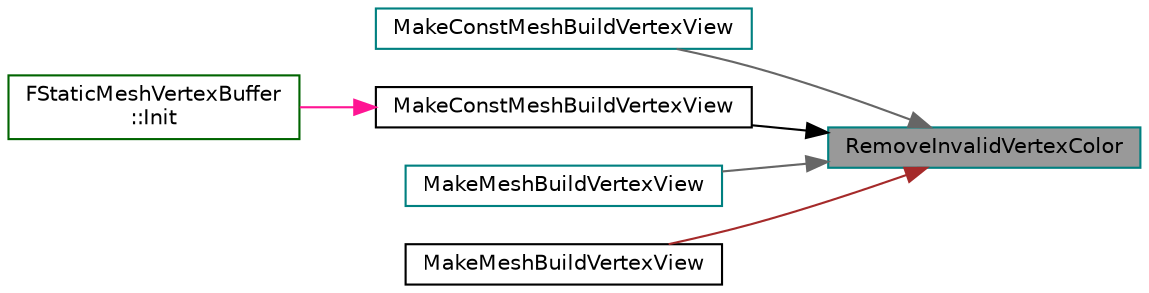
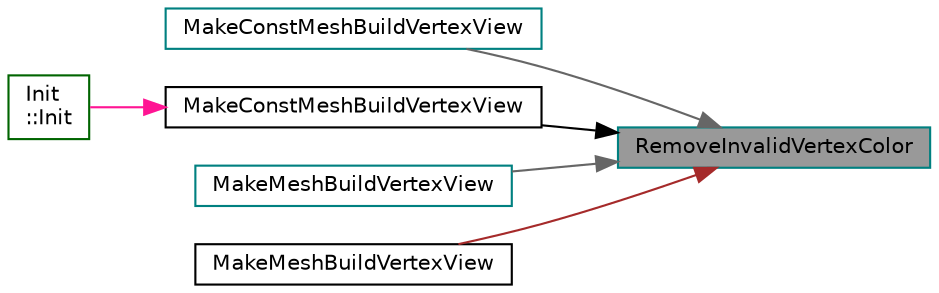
(154, 107) -> (49, 107)
